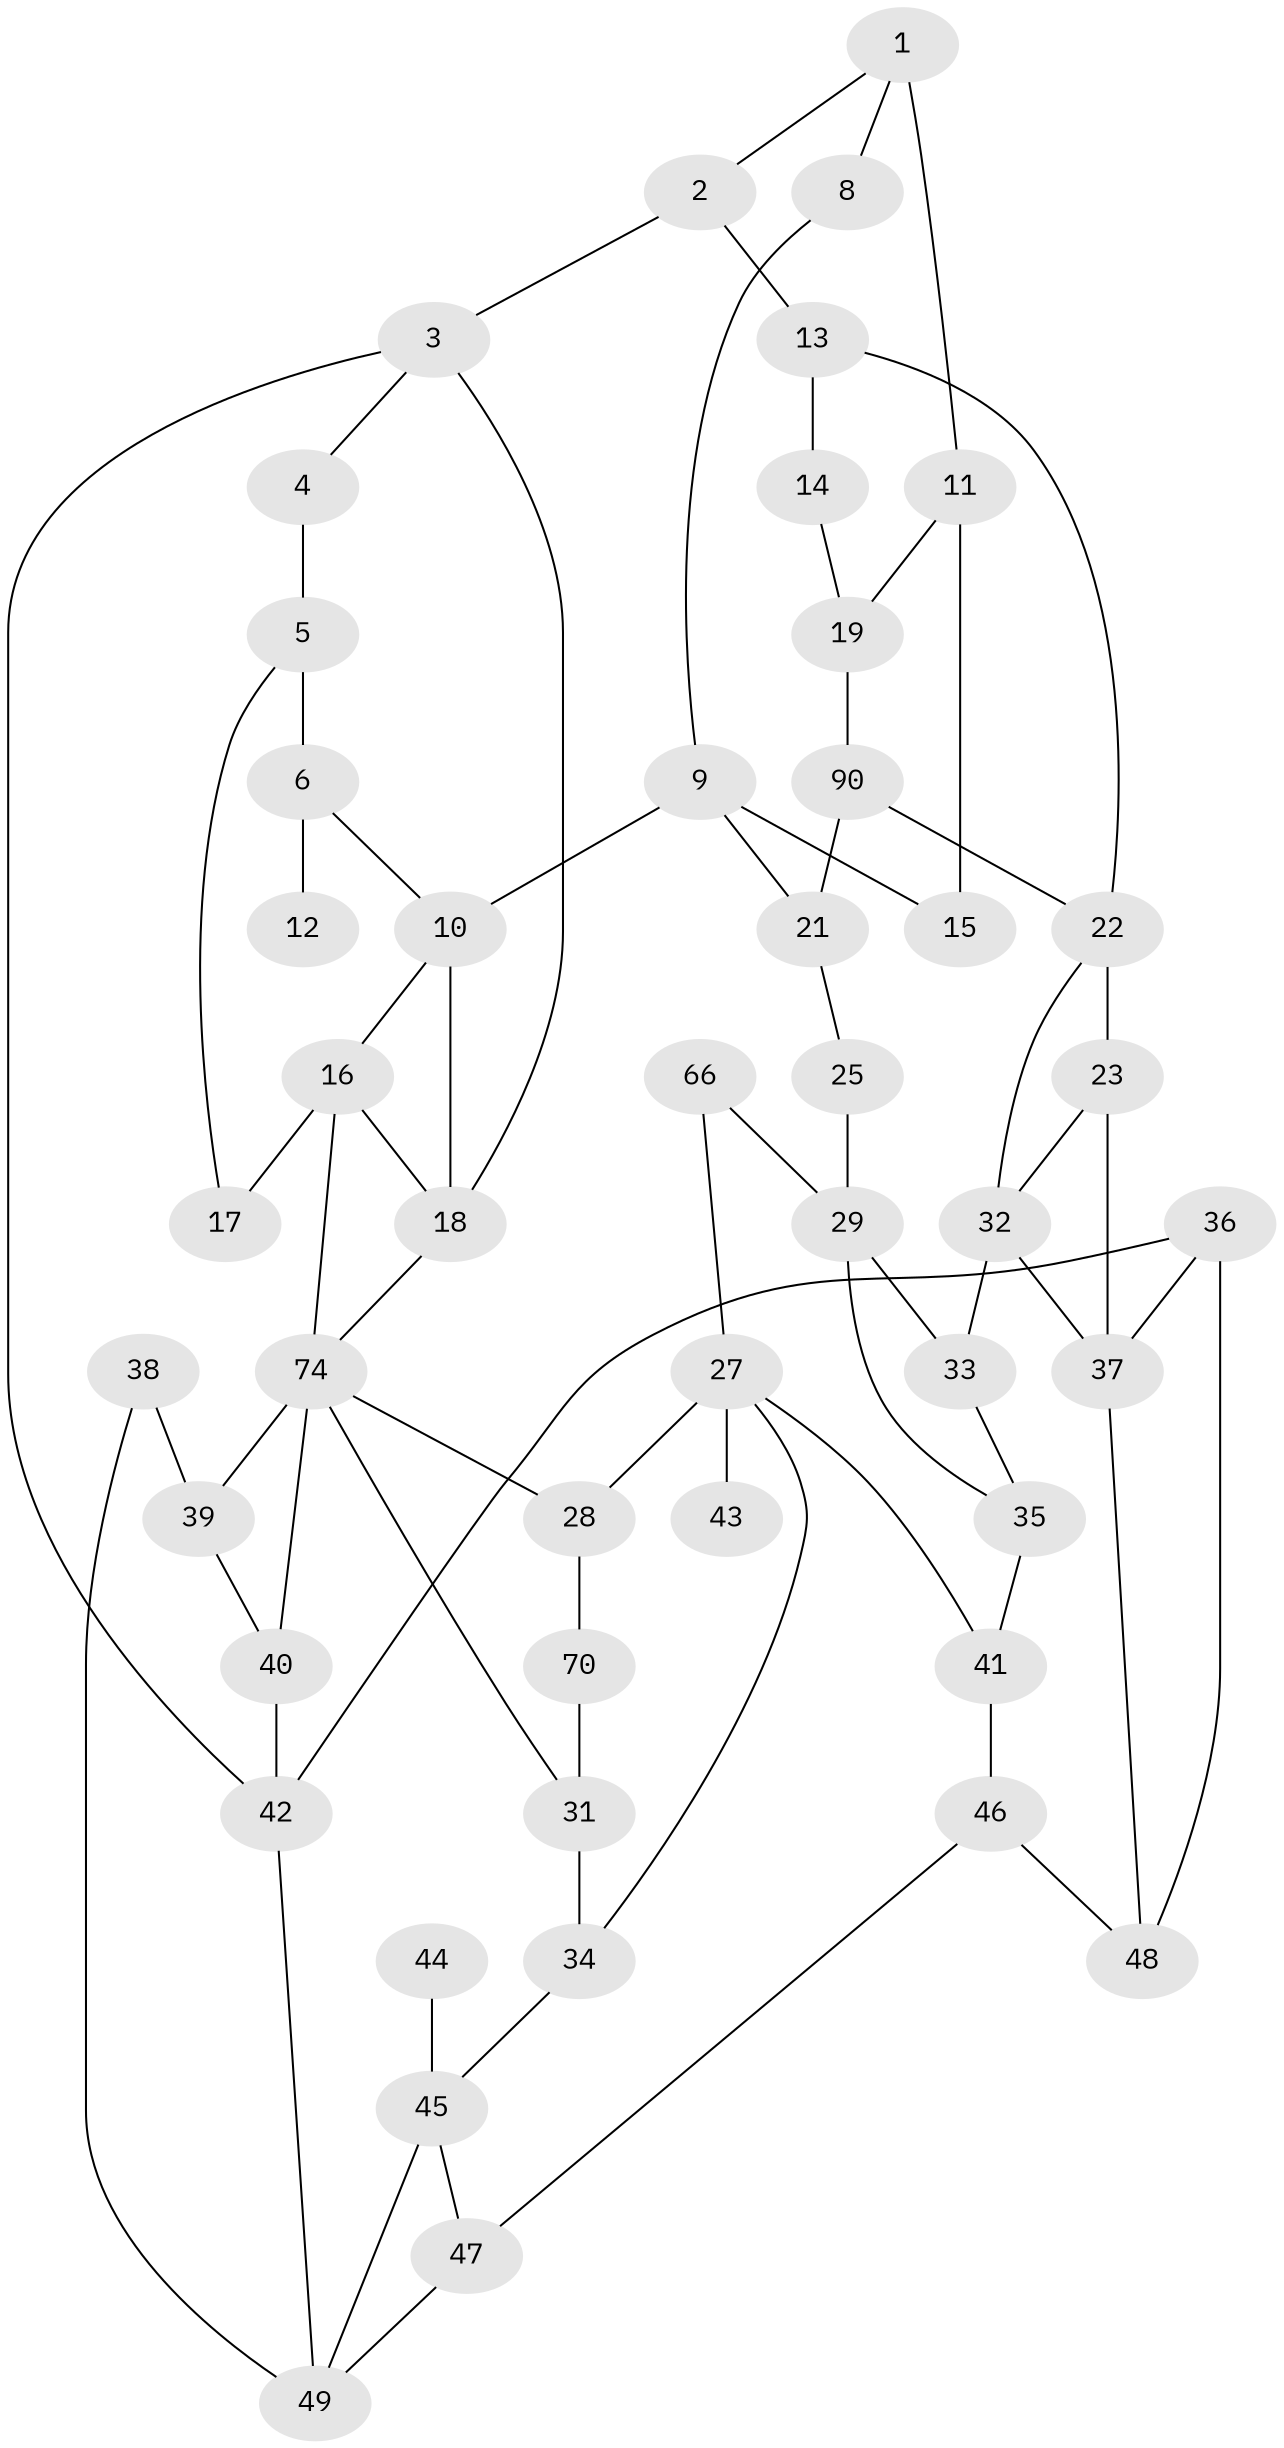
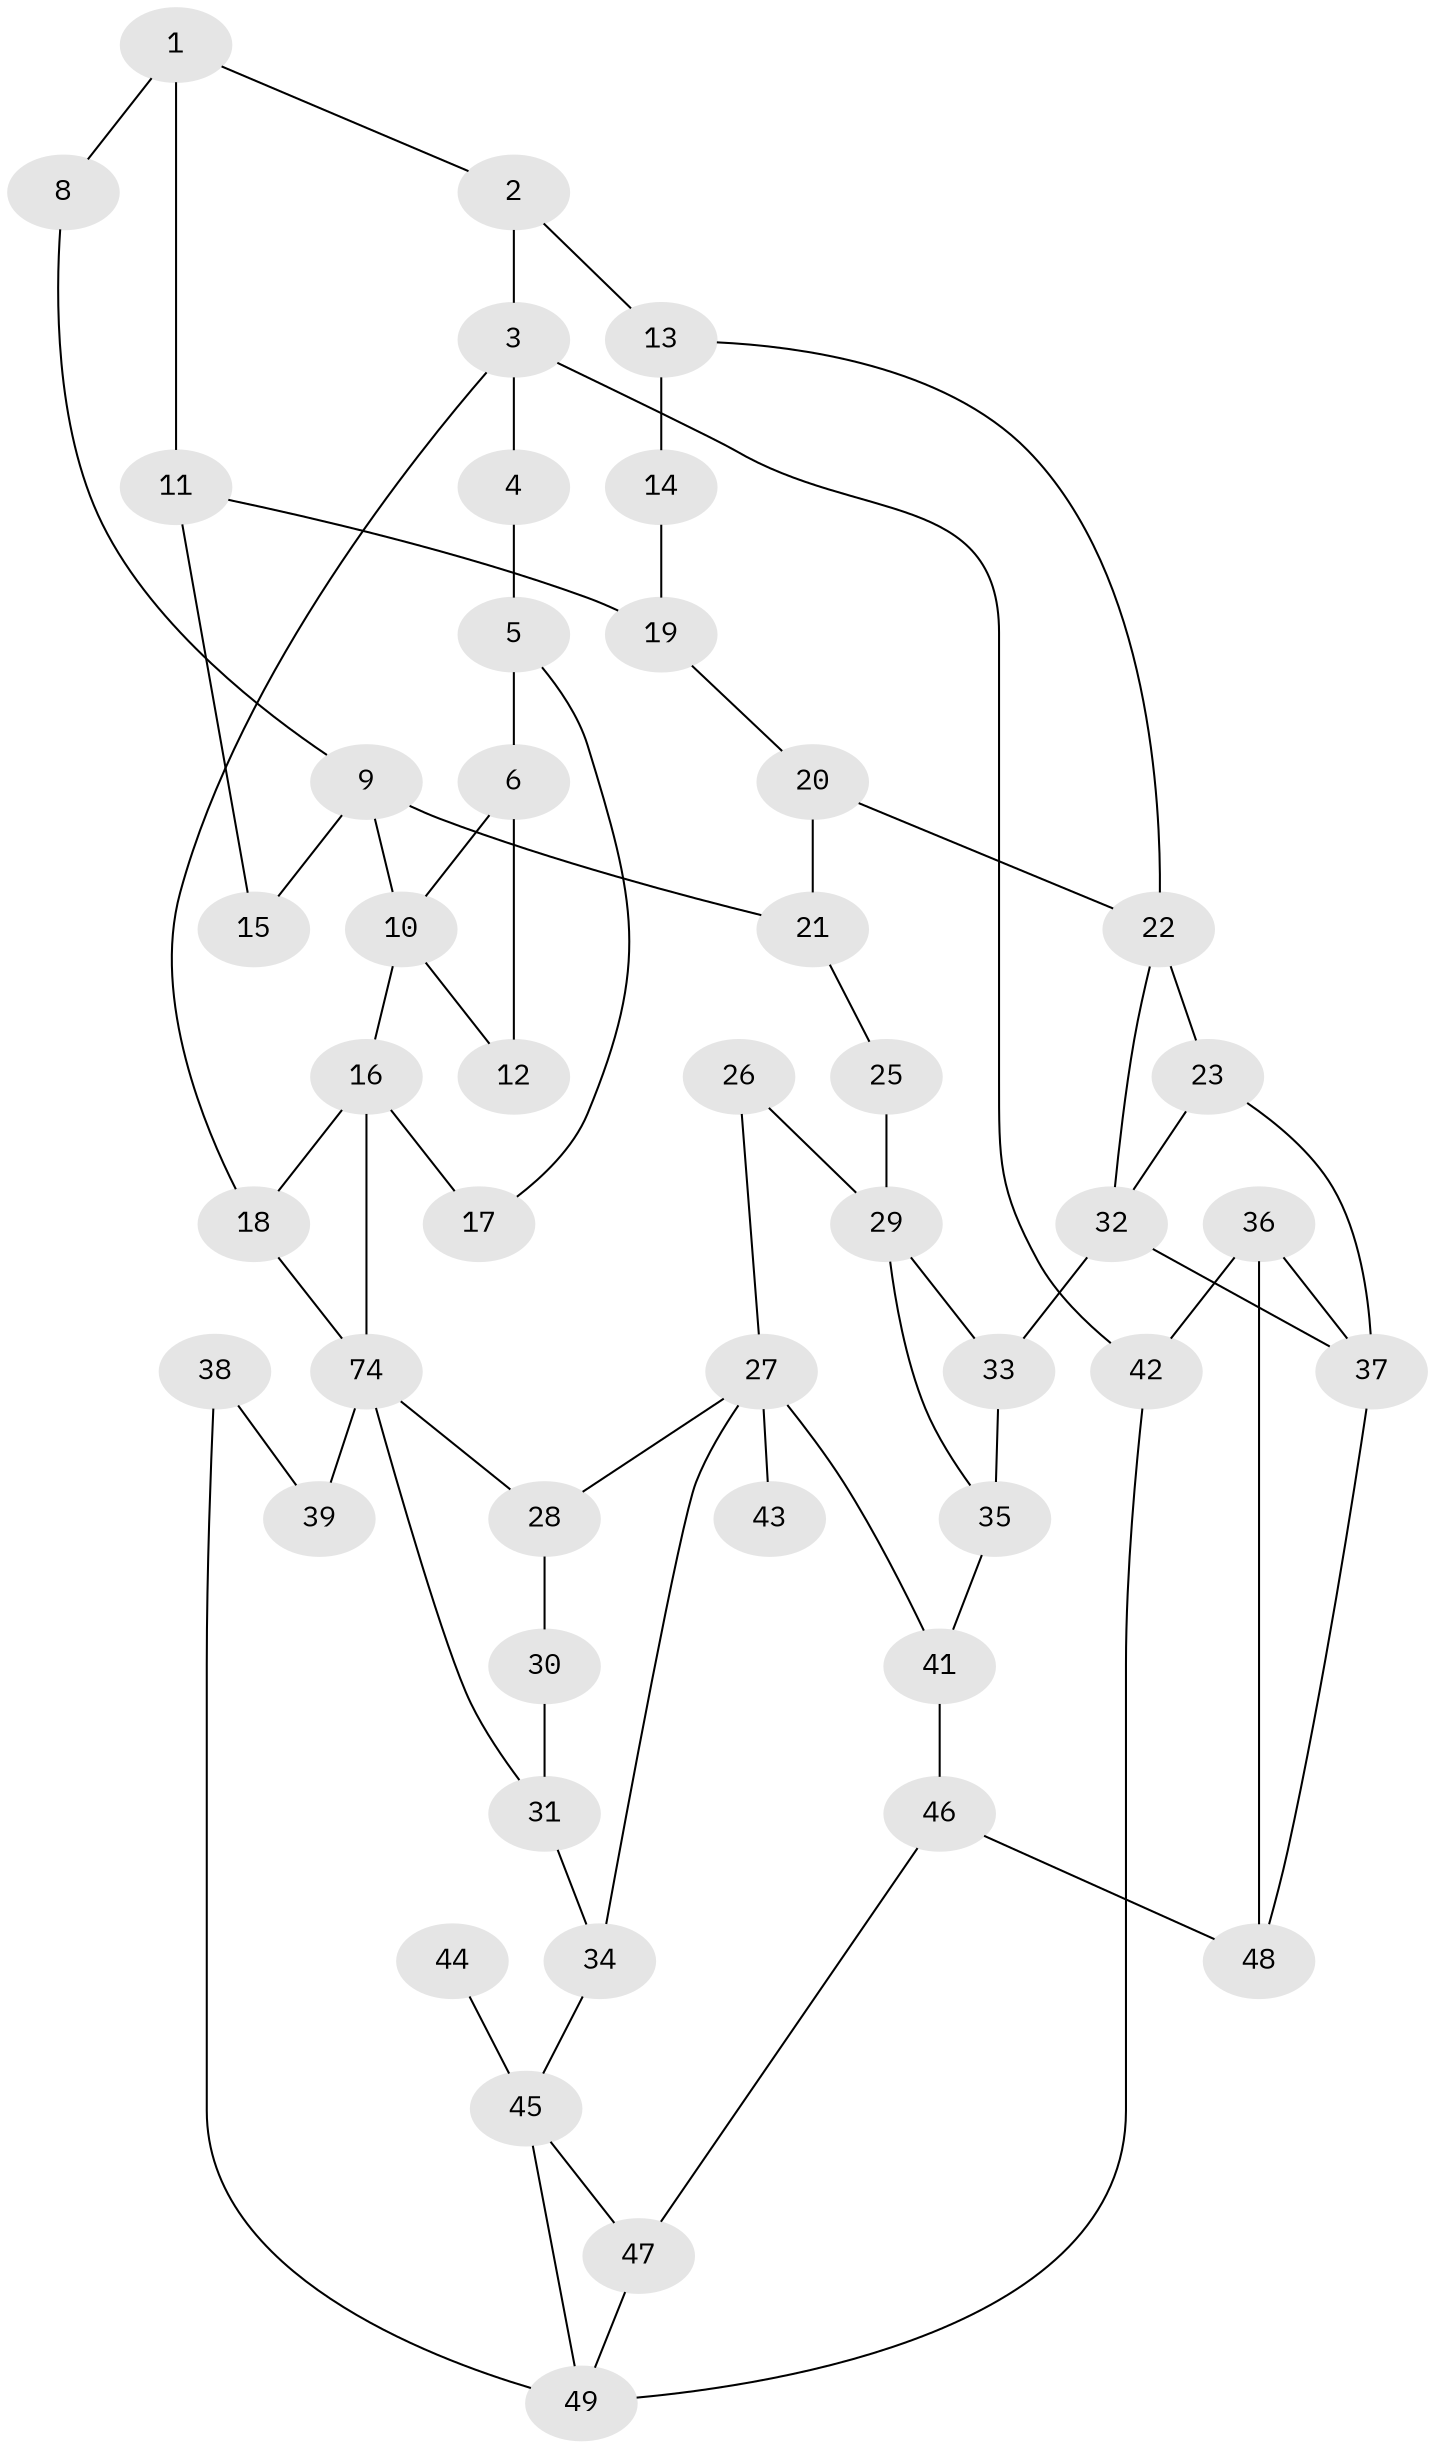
(848, 782) -> (813, 782)
(450, 1077) -> (458, 1003)
(700, 1077) -> (739, 1077)
(276, 1666) -> none
(579, 1666) -> (545, 1666)
